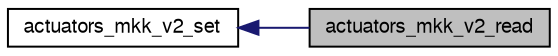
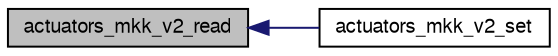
(284, 28) -> (294, 28)
